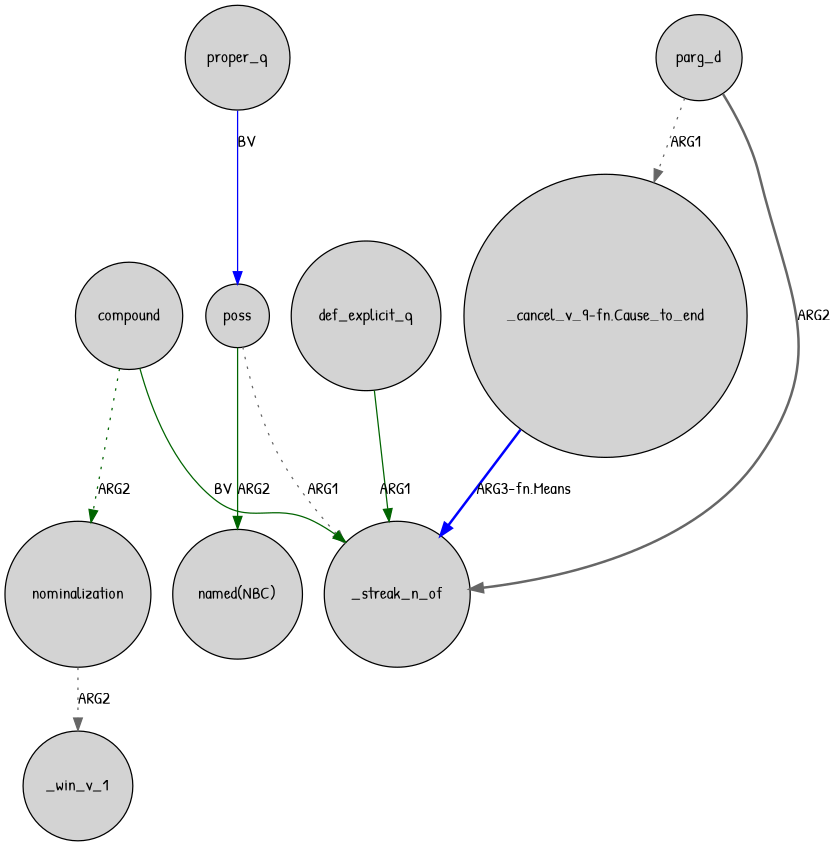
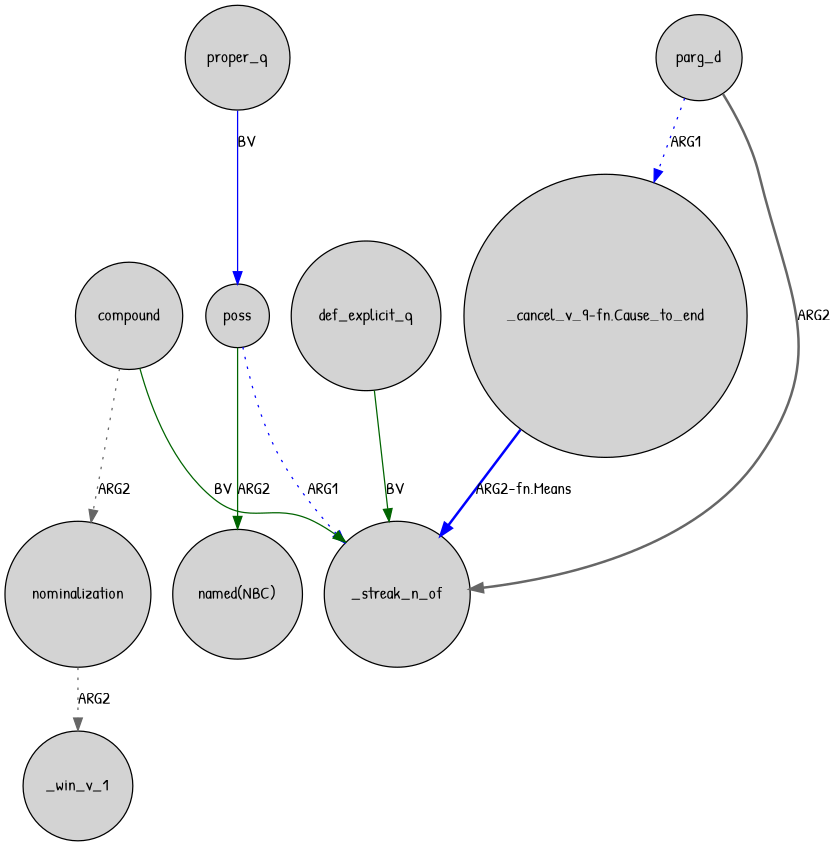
(672, 134) -> (672, 134)
(106, 439) -> (106, 439)
(275, 448) -> (275, 448)
(395, 489) -> (395, 489)
(524, 489) -> (524, 489)
